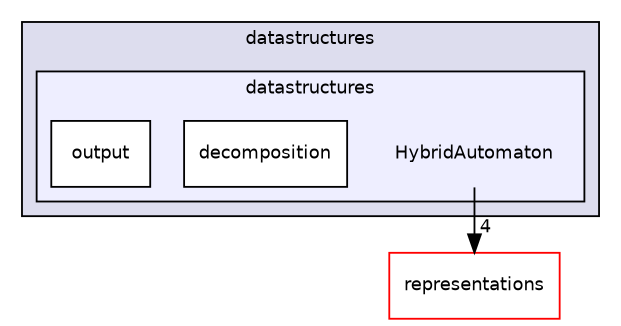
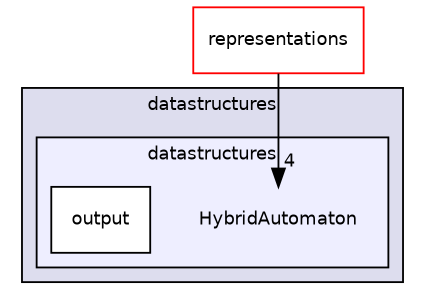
(266, 154) -> none
(474, 211) -> (278, 121)
